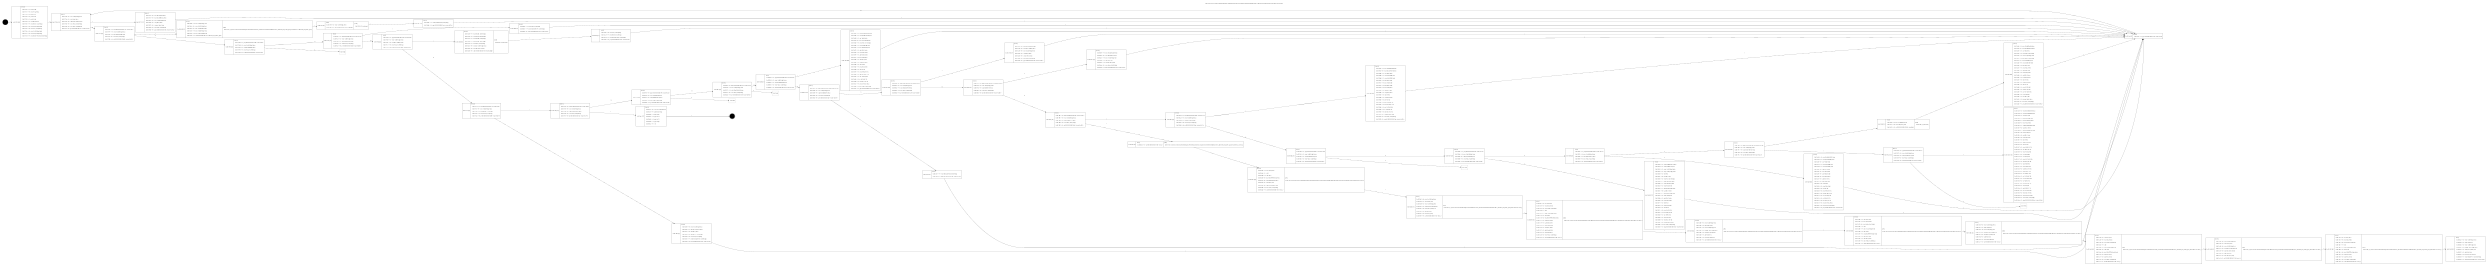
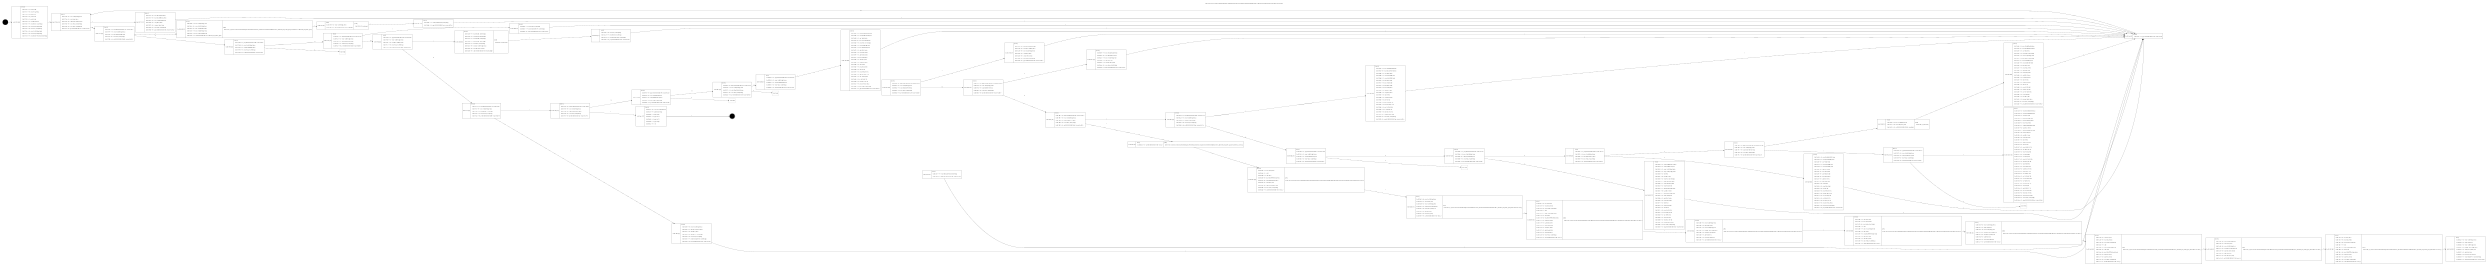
(819, 92) -> none
